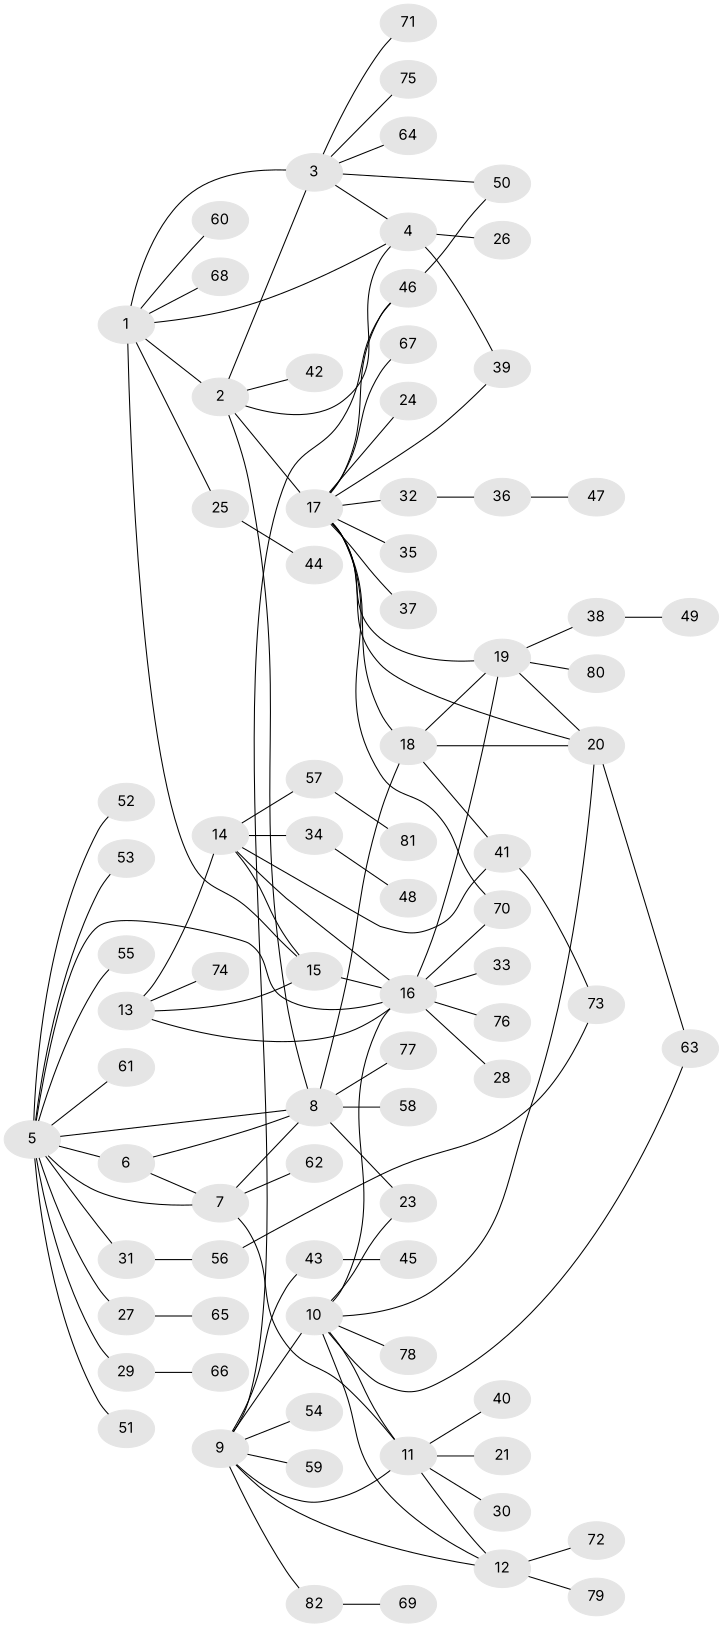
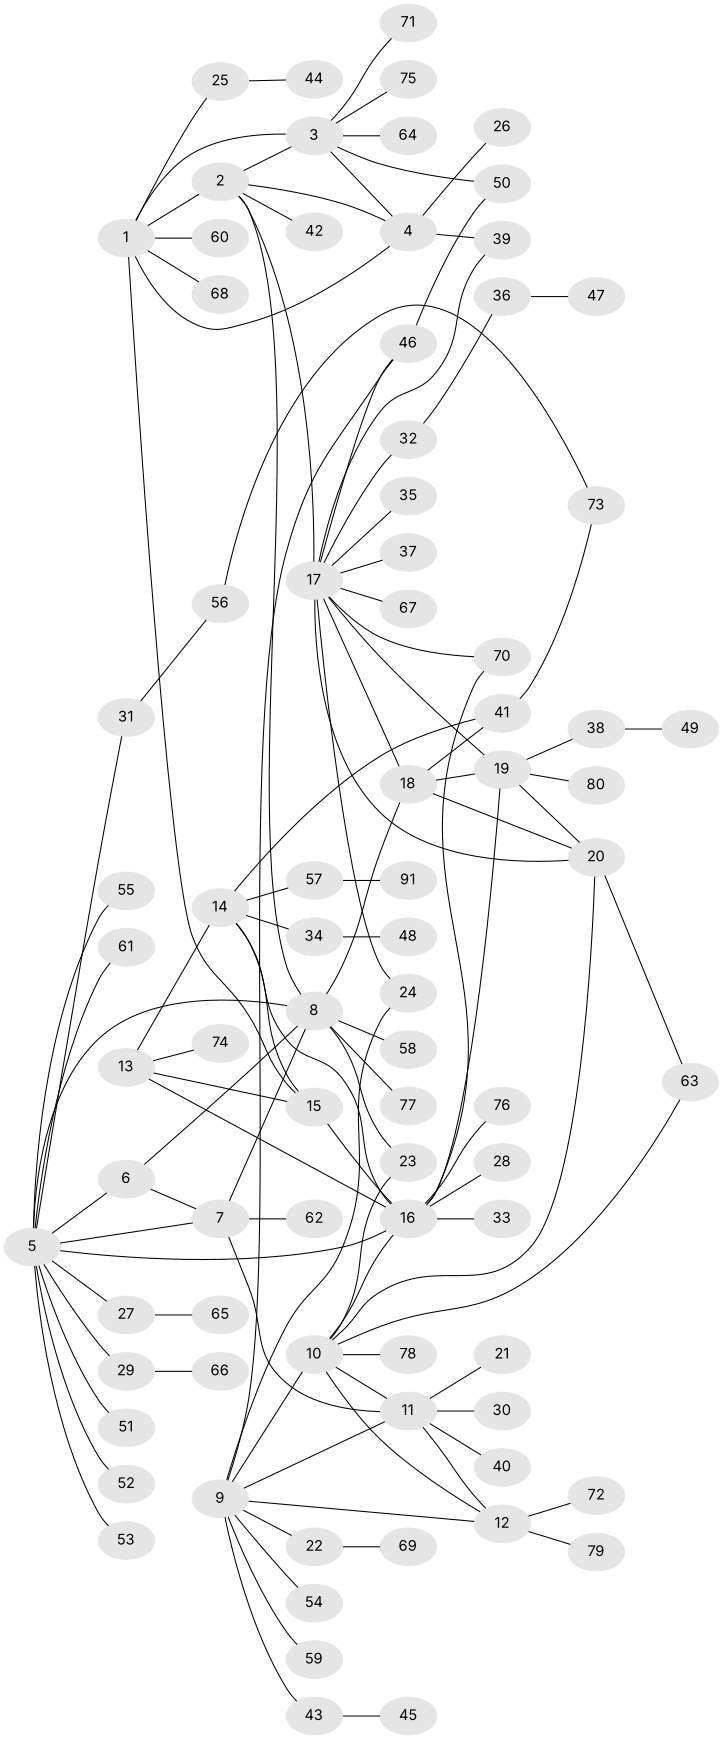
(408, 842) -> (408, 880)
none -> (333, 1265)
(314, 1604) -> (314, 1547)
